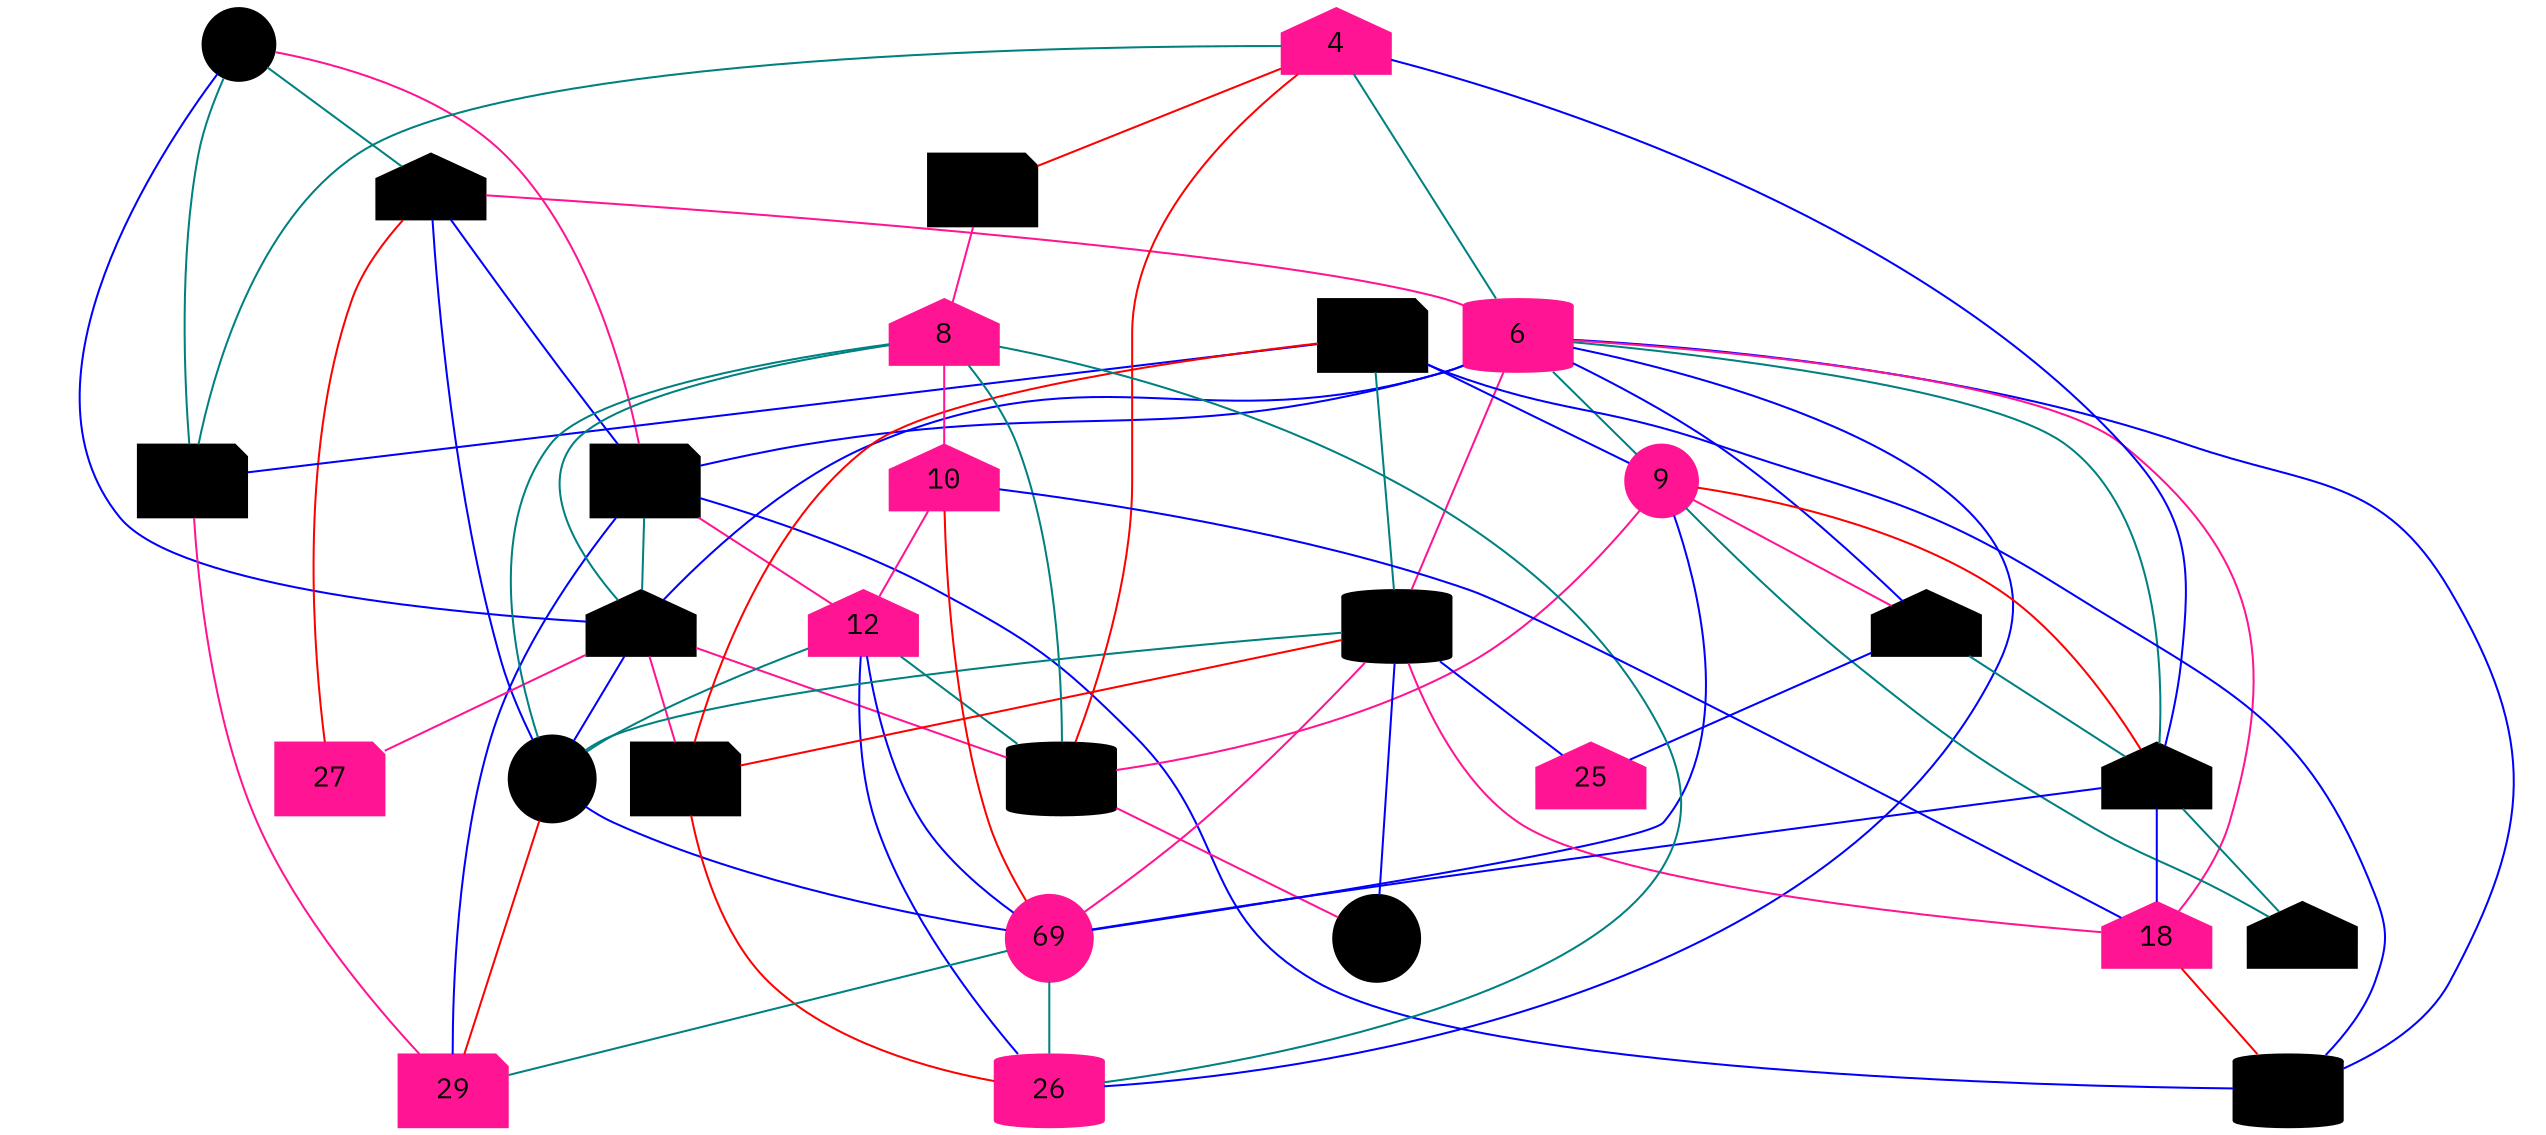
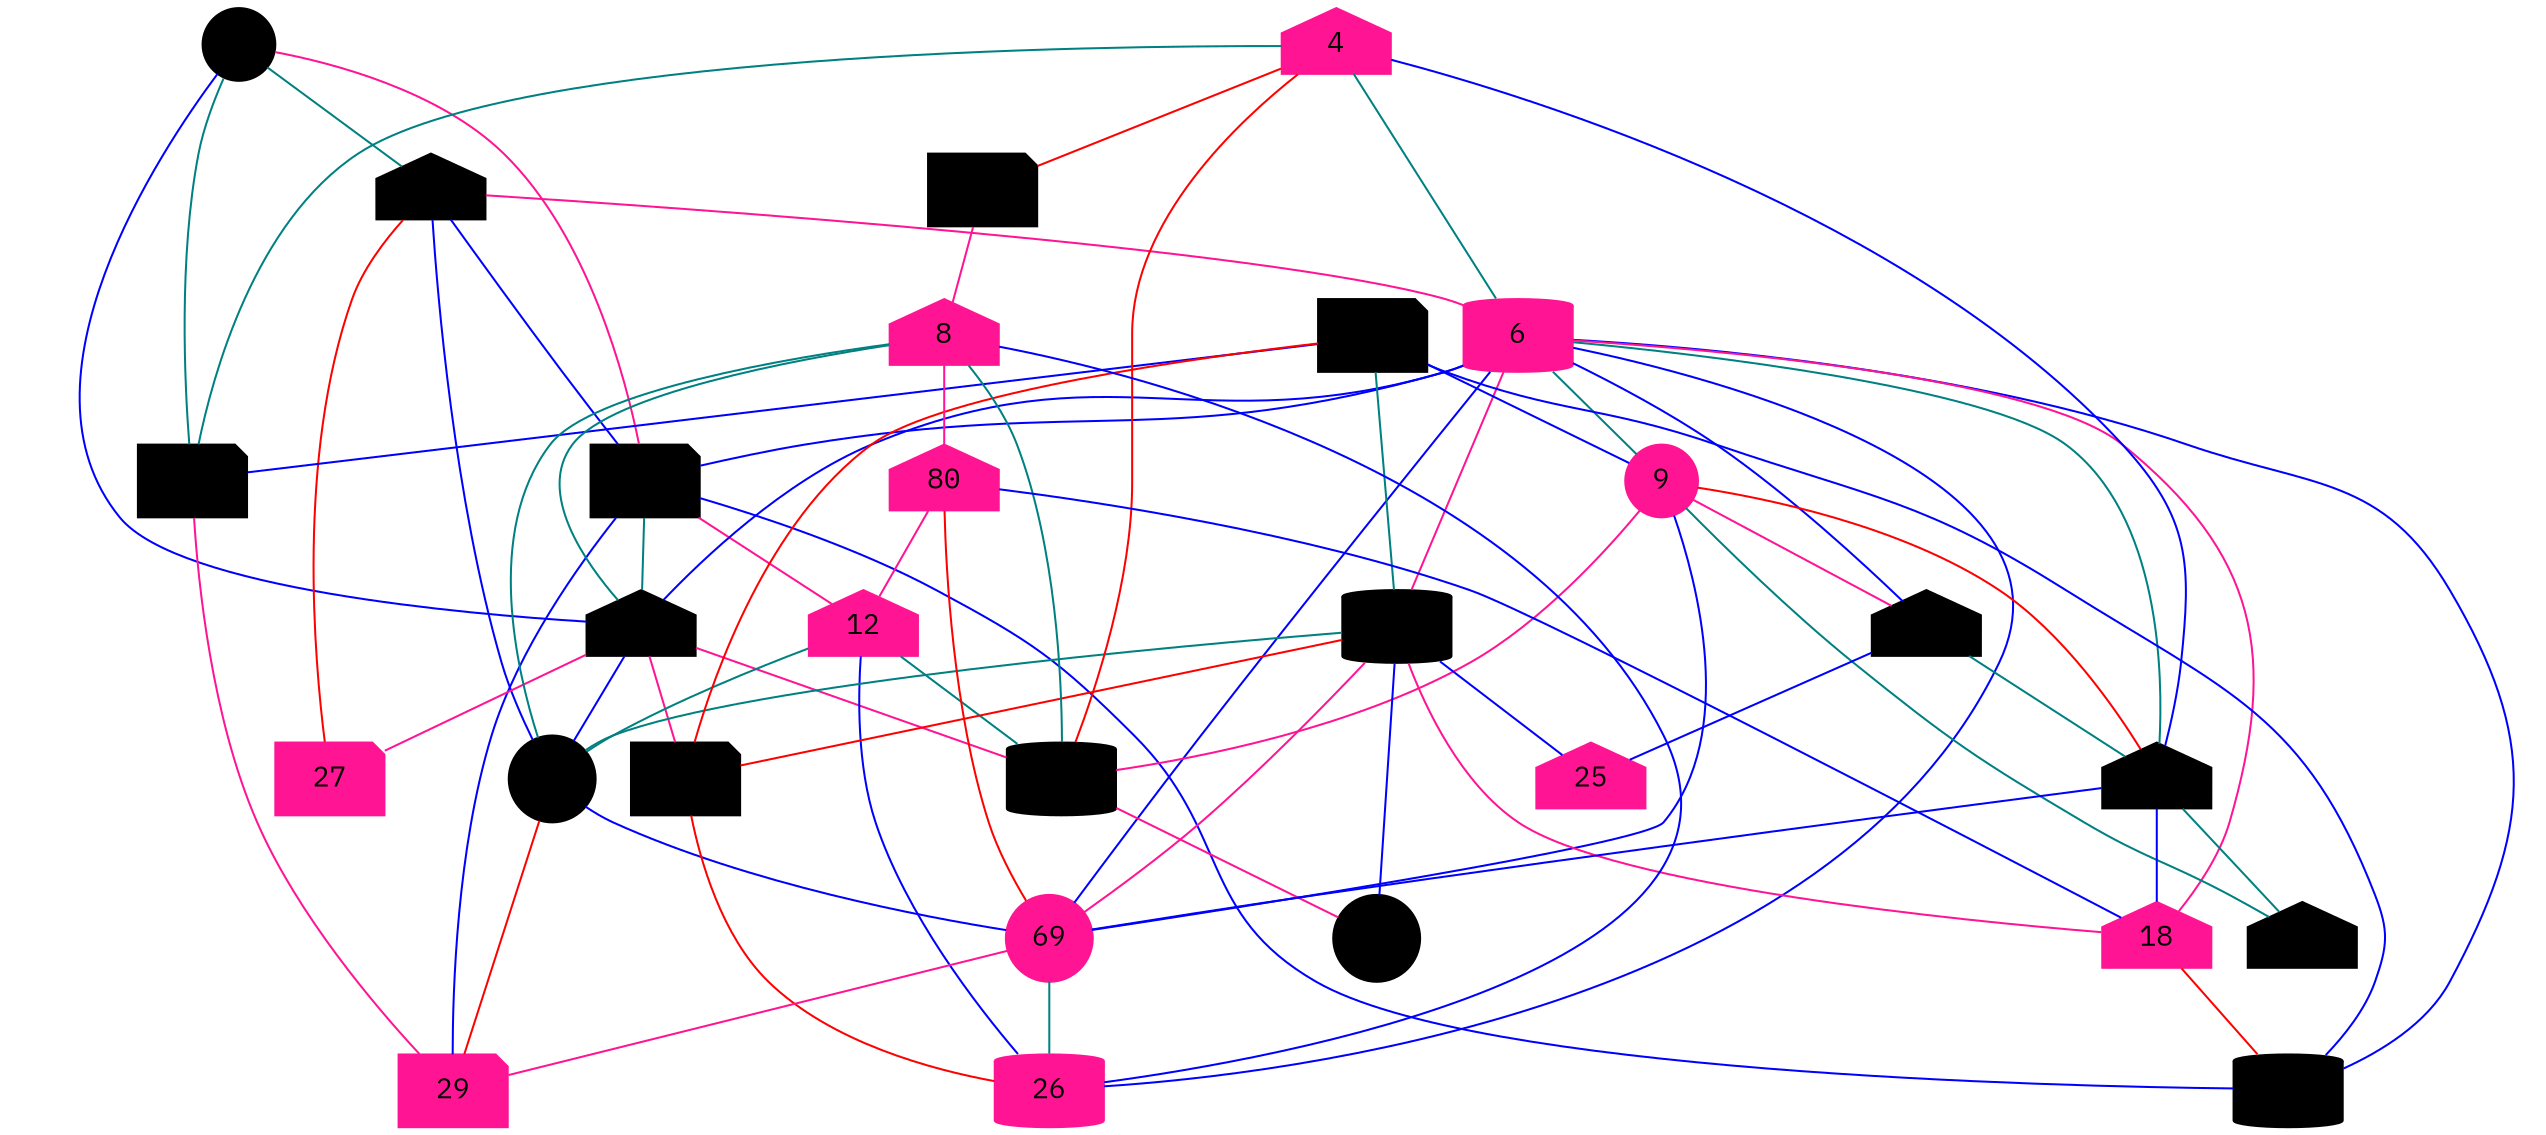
(944, 481) -> (944, 481)
(1651, 716) -> (1651, 716)
(910, 802) -> (1290, 622)
(758, 1013) -> (758, 1013)
